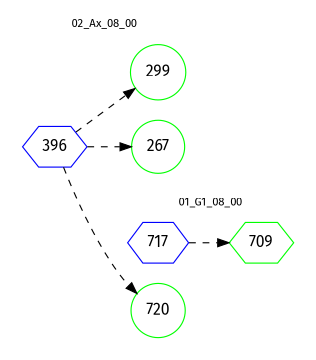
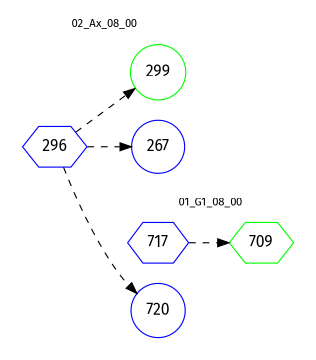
(55, 147) -> (55, 147)
(158, 147) -> (158, 147)
(158, 311) -> (158, 311)
